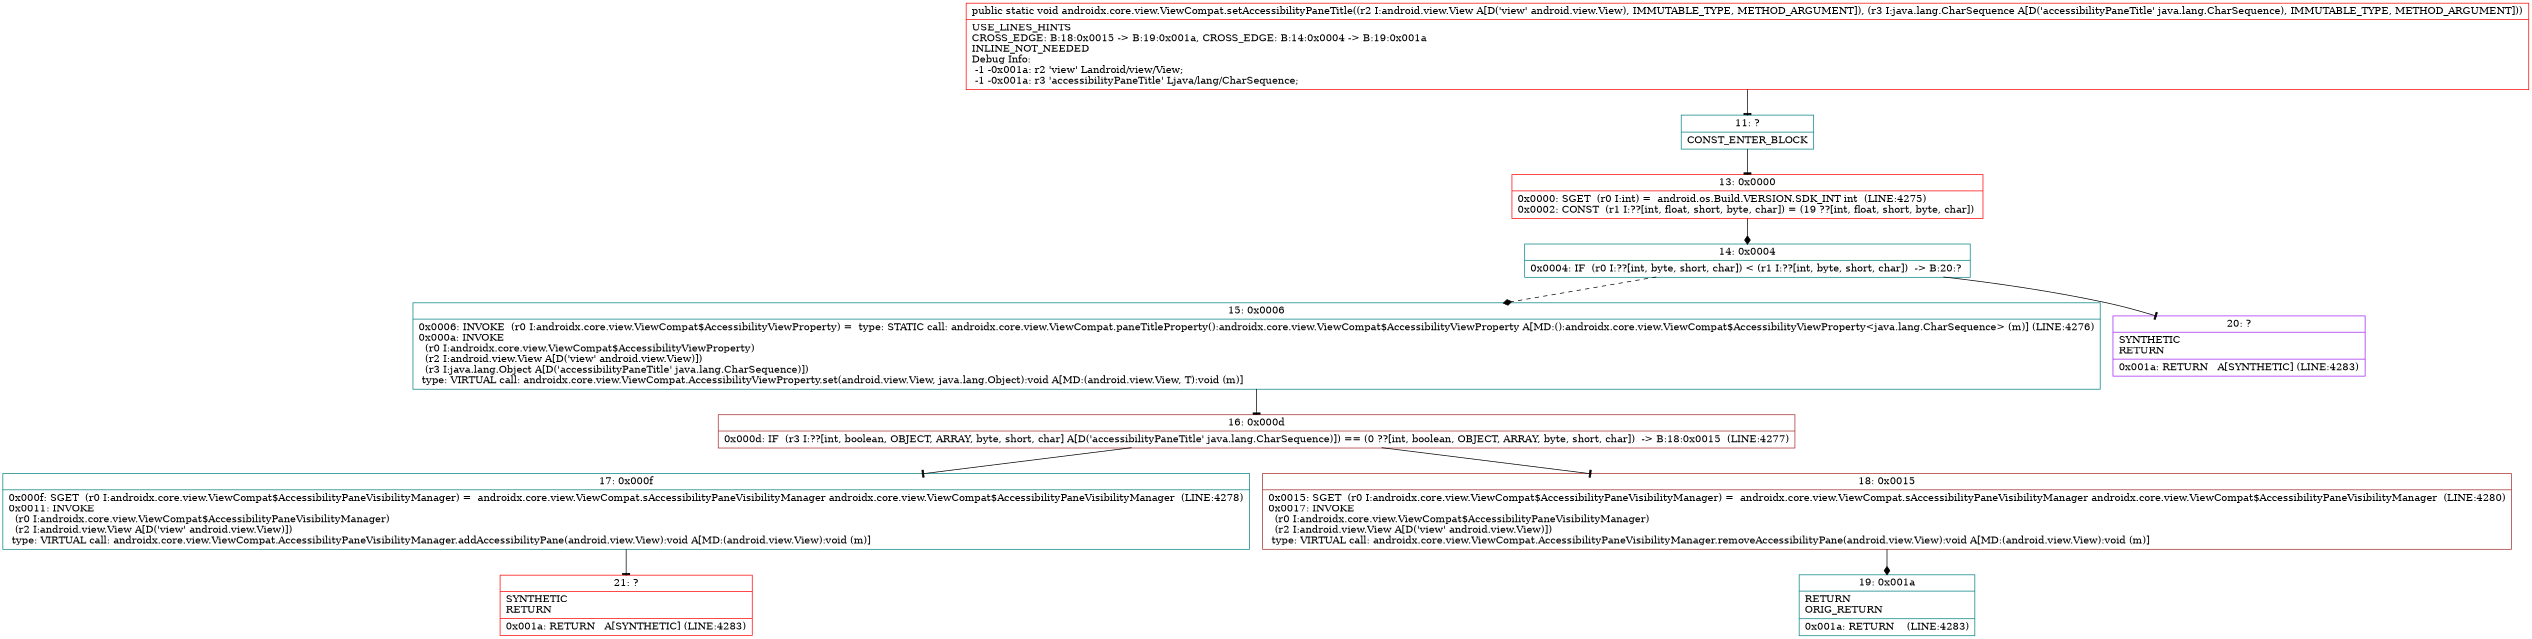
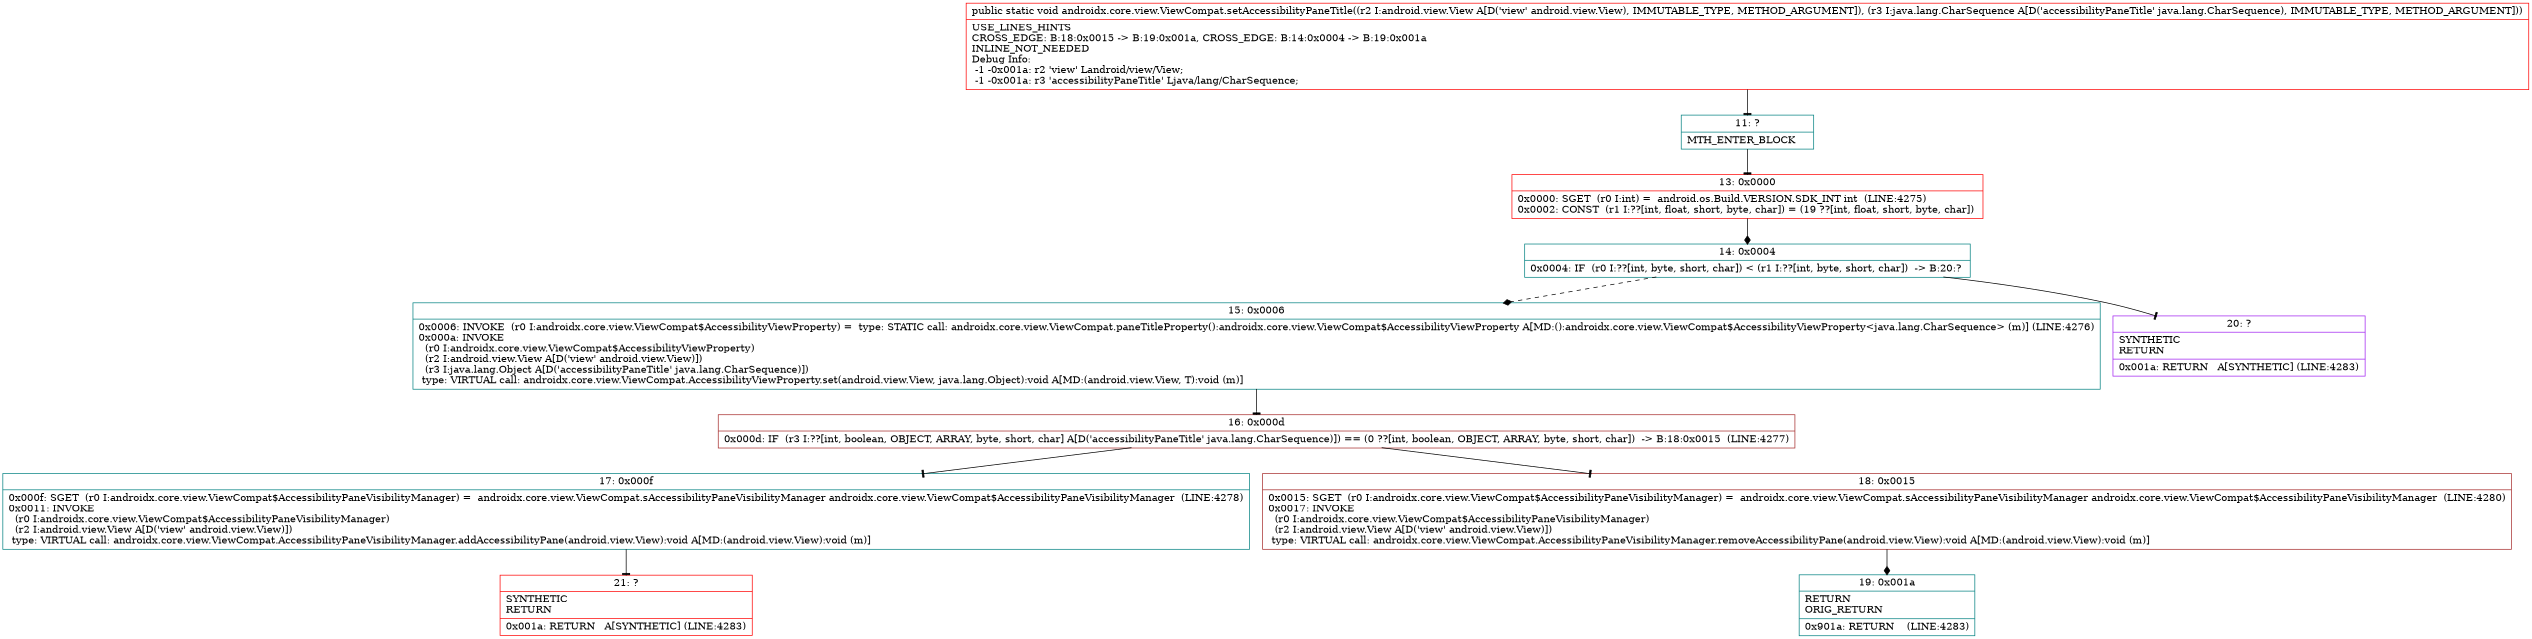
(1747, 140) -> (1741, 140)
(1887, 627) -> (1887, 627)
